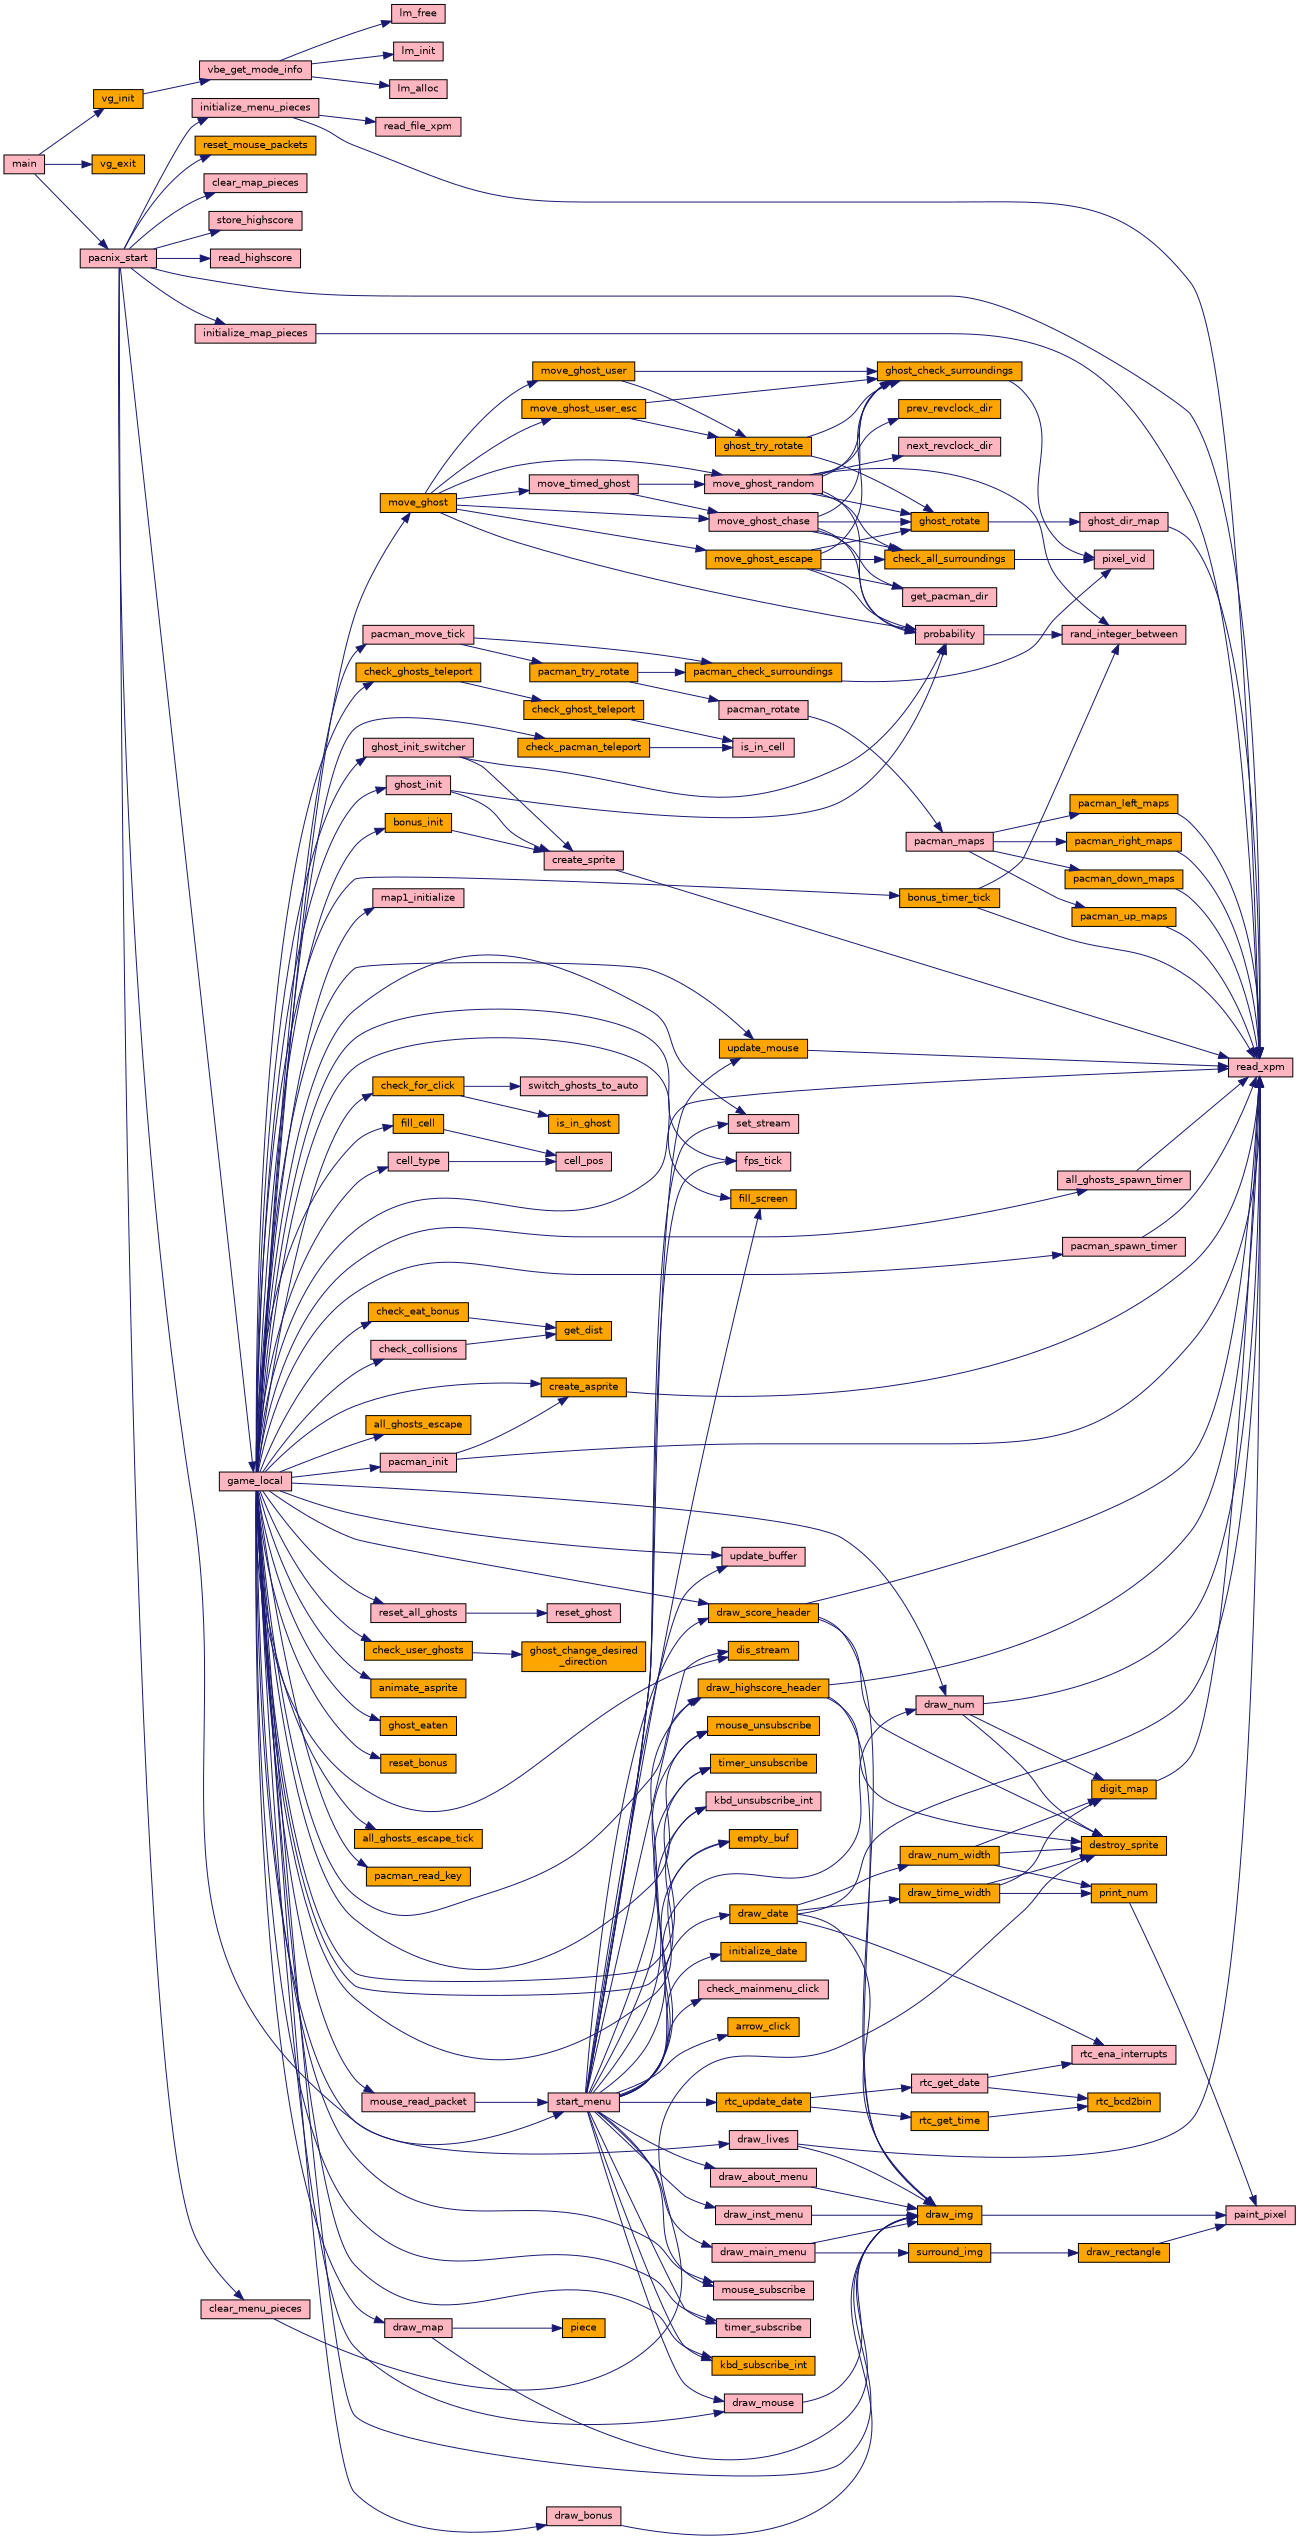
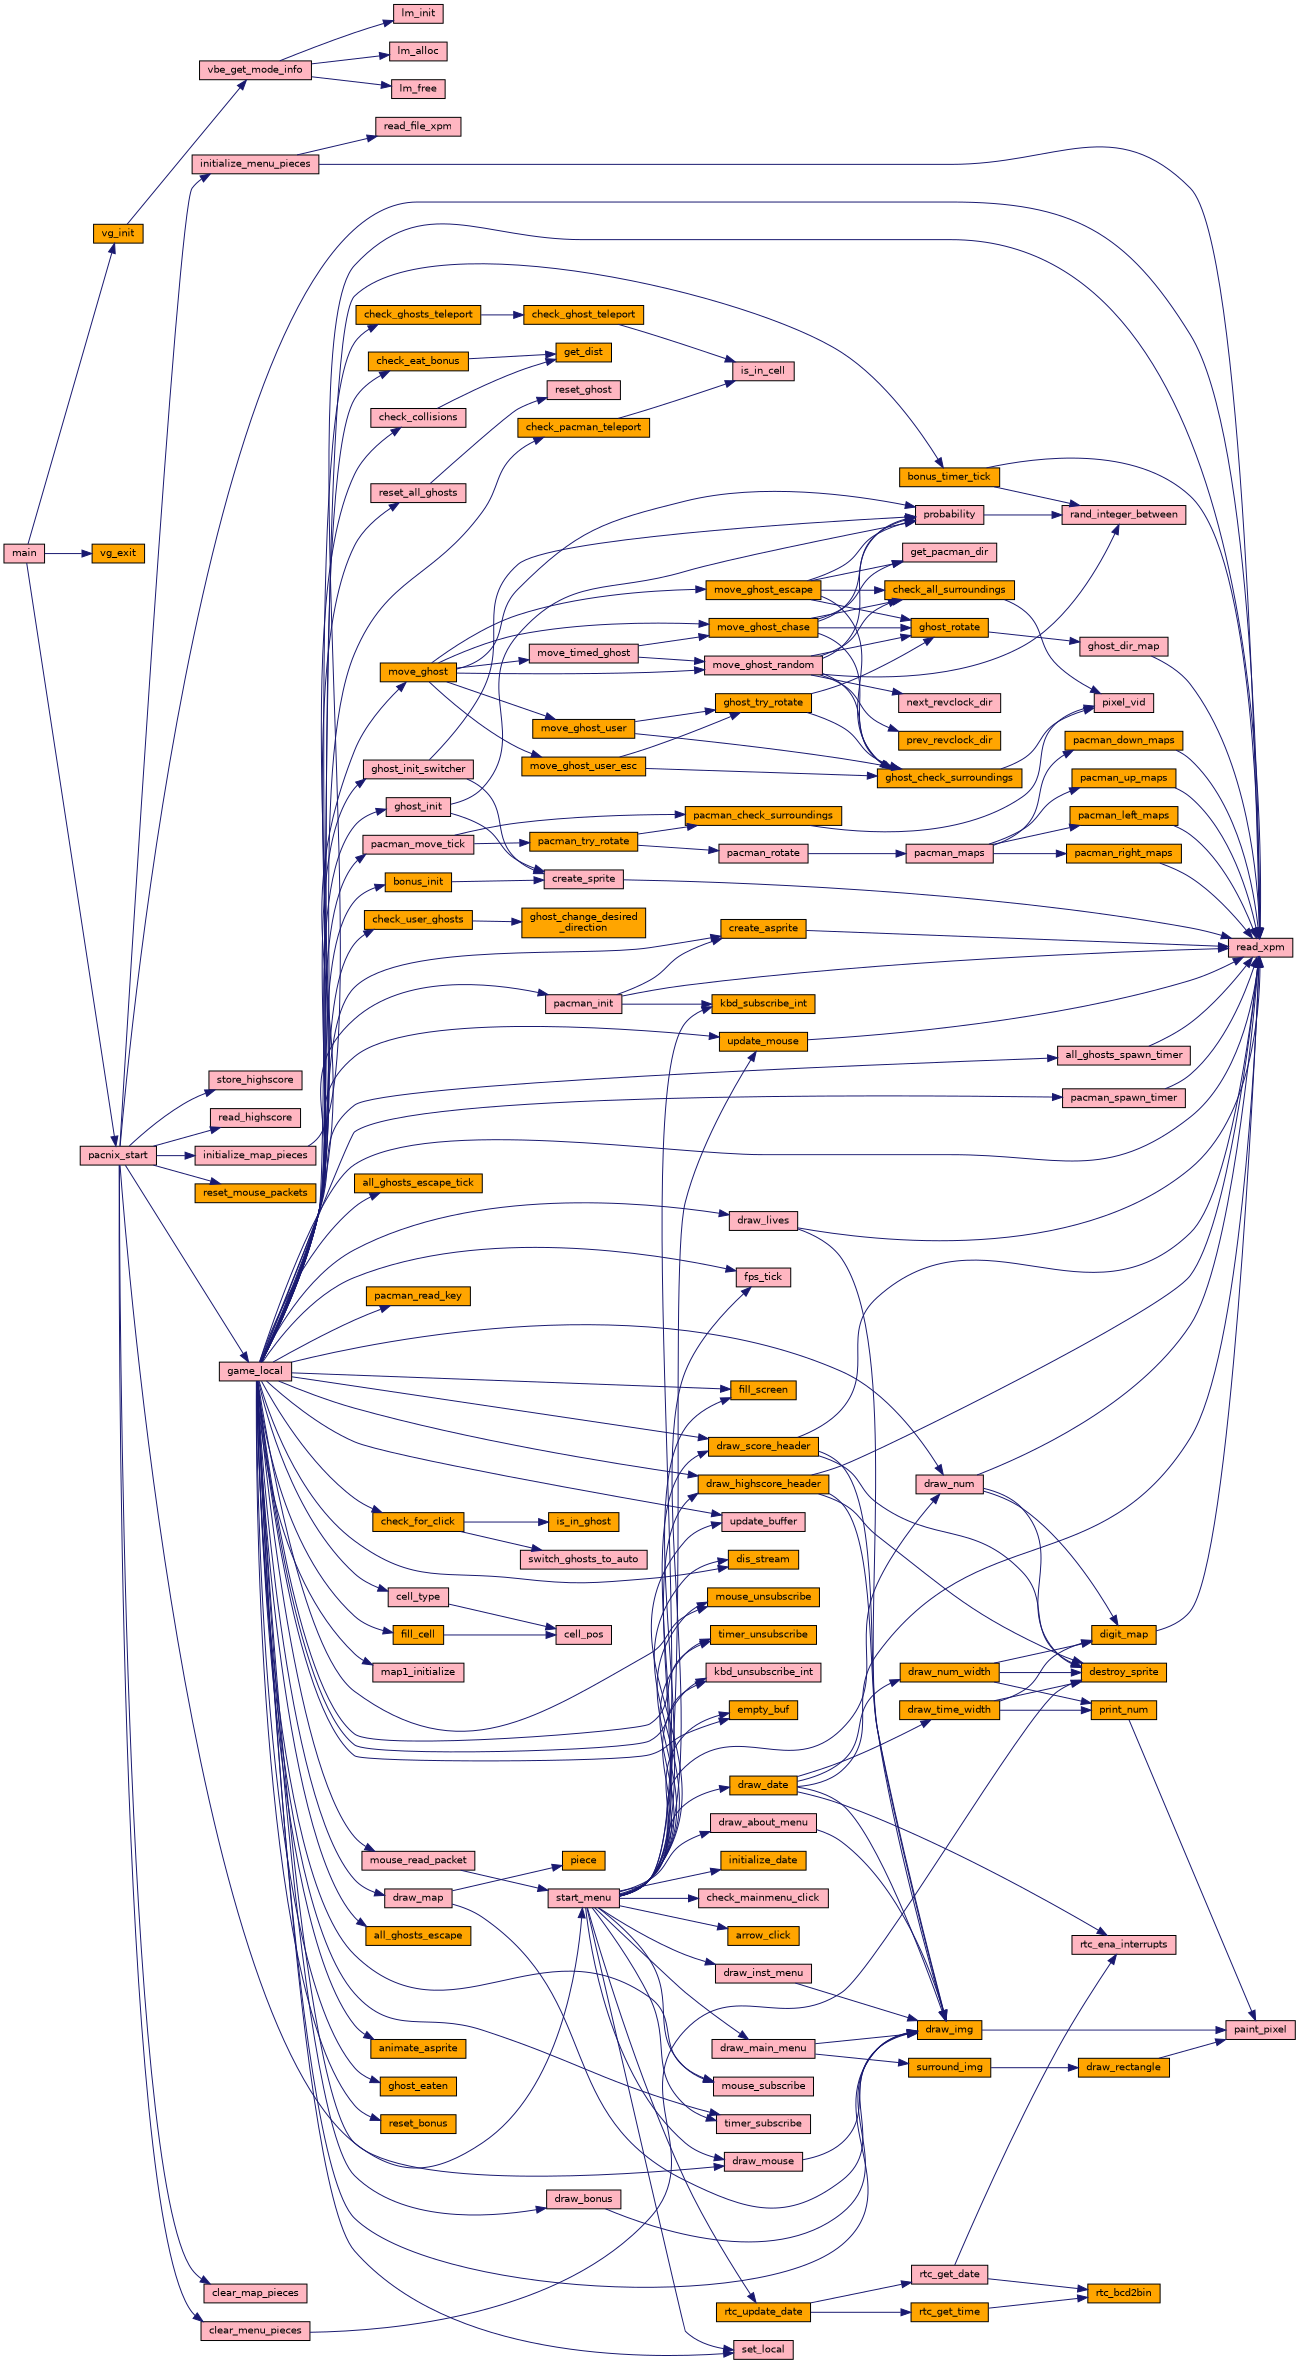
(764, 522) -> (764, 628)
(764, 1124) -> (764, 2350)
(327, 2186) -> (662, 1004)
